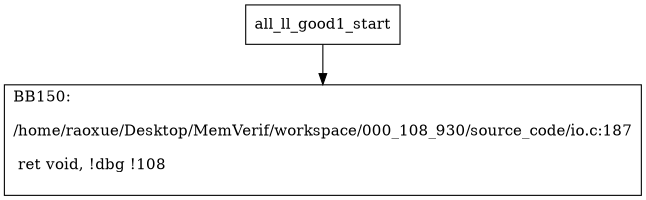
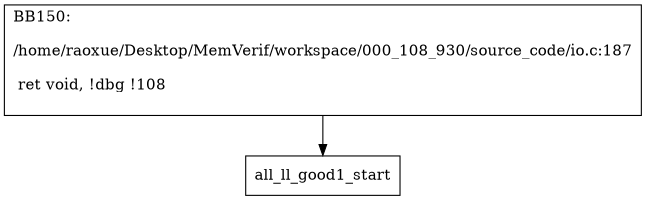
(323, 59) -> (323, 130)
